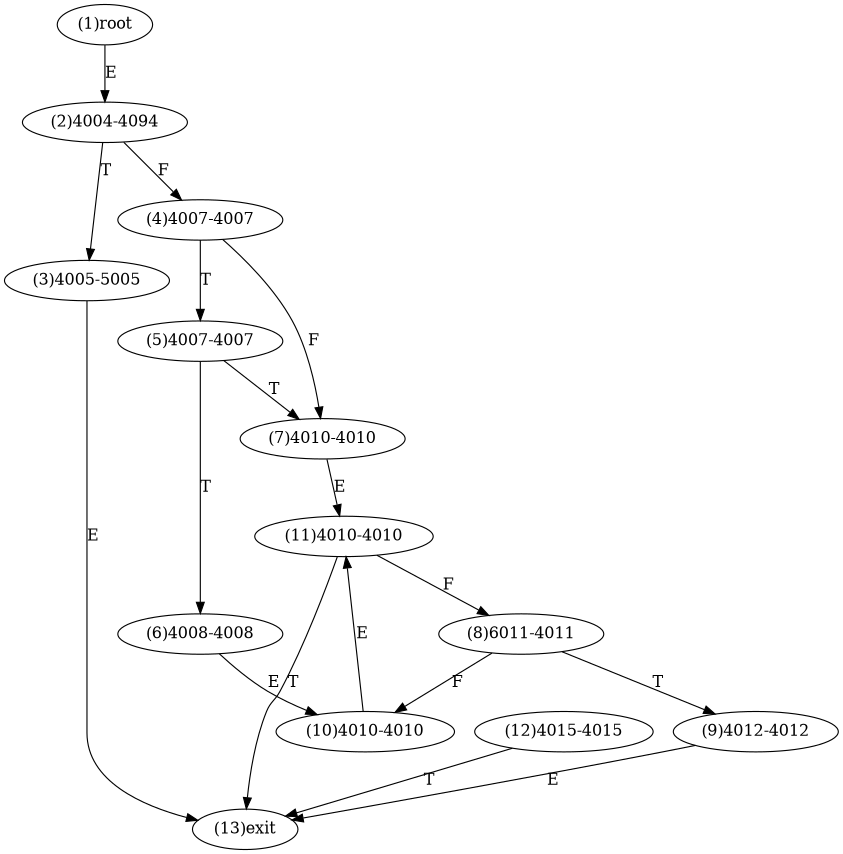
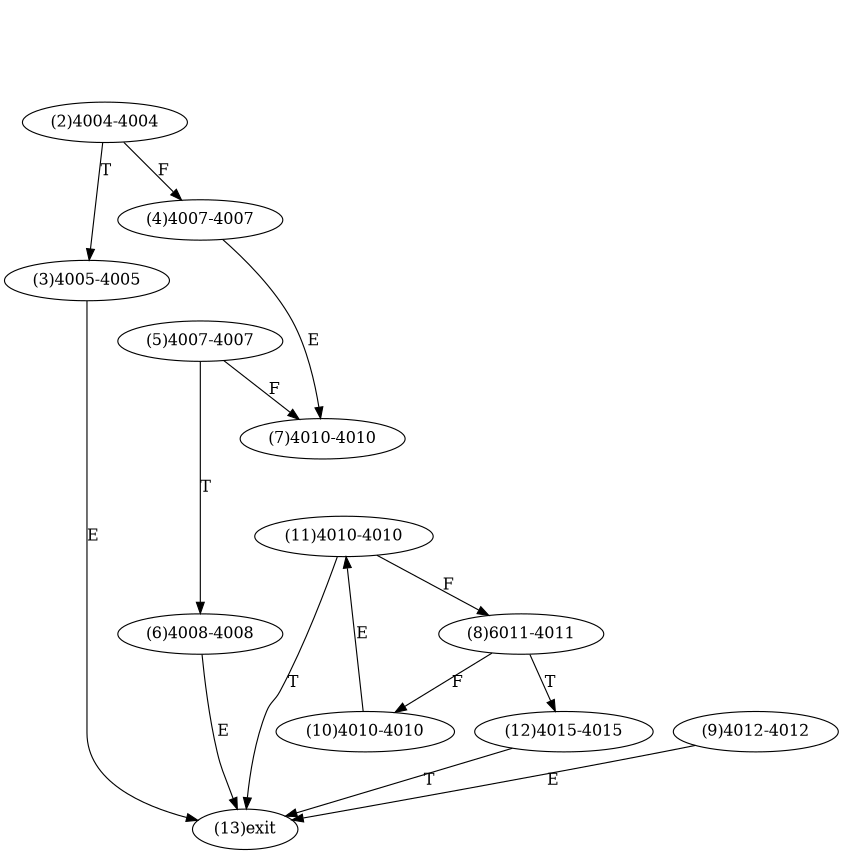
(105, 25) -> none
(105, 122) -> (105, 122)
(200, 275) -> none
(87, 281) -> (87, 281)
(314, 341) -> (314, 341)
(274, 390) -> (274, 390)
(332, 482) -> none
(633, 681) -> (540, 678)
(260, 687) -> (212, 728)
